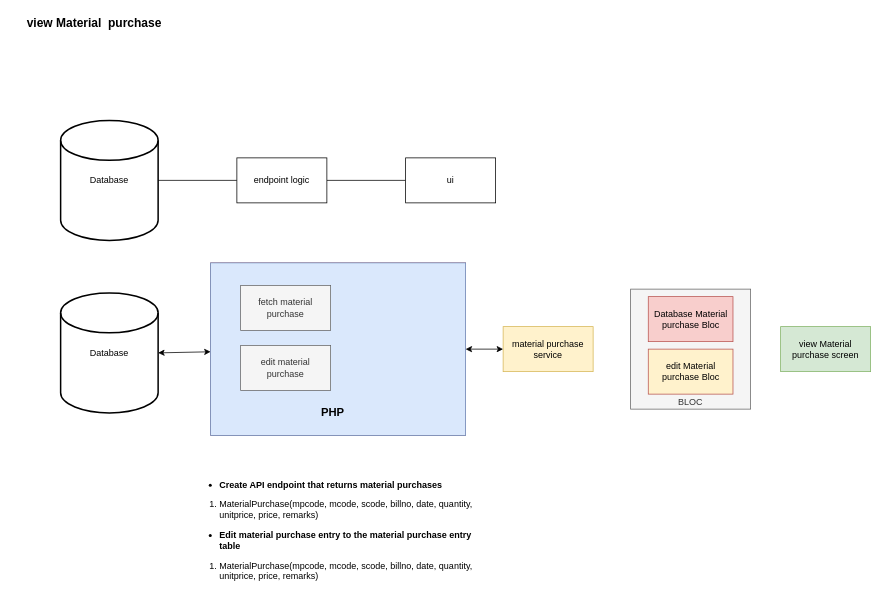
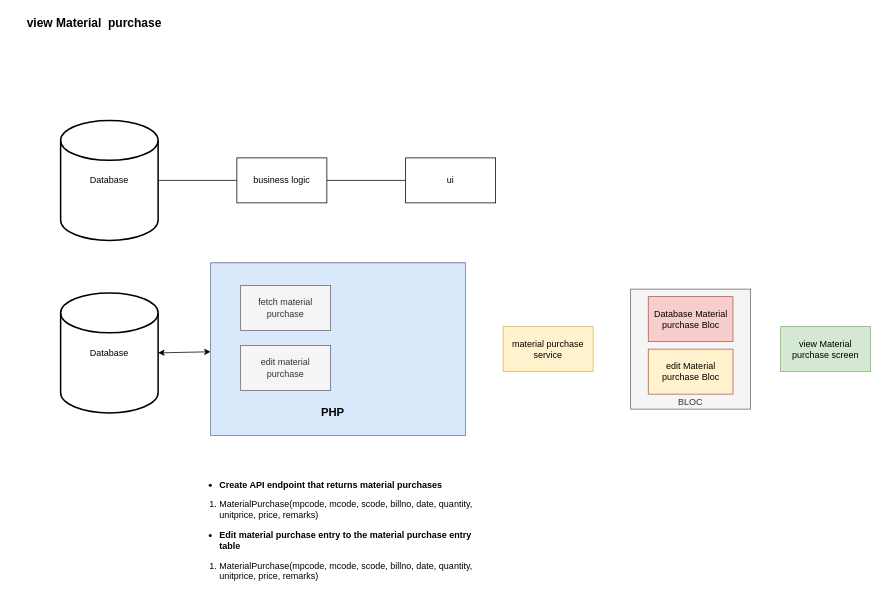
(282, 180) -> (282, 180)
(471, 349) -> none
